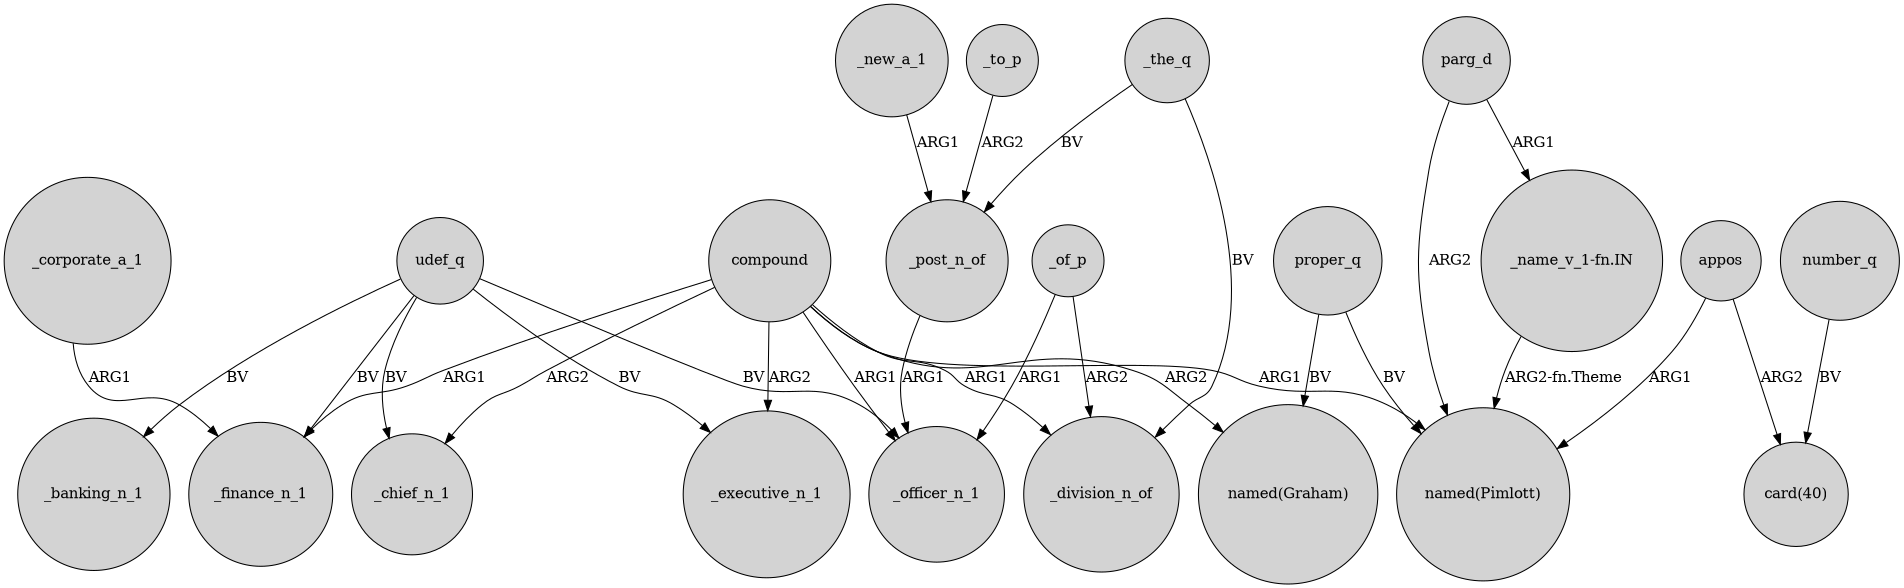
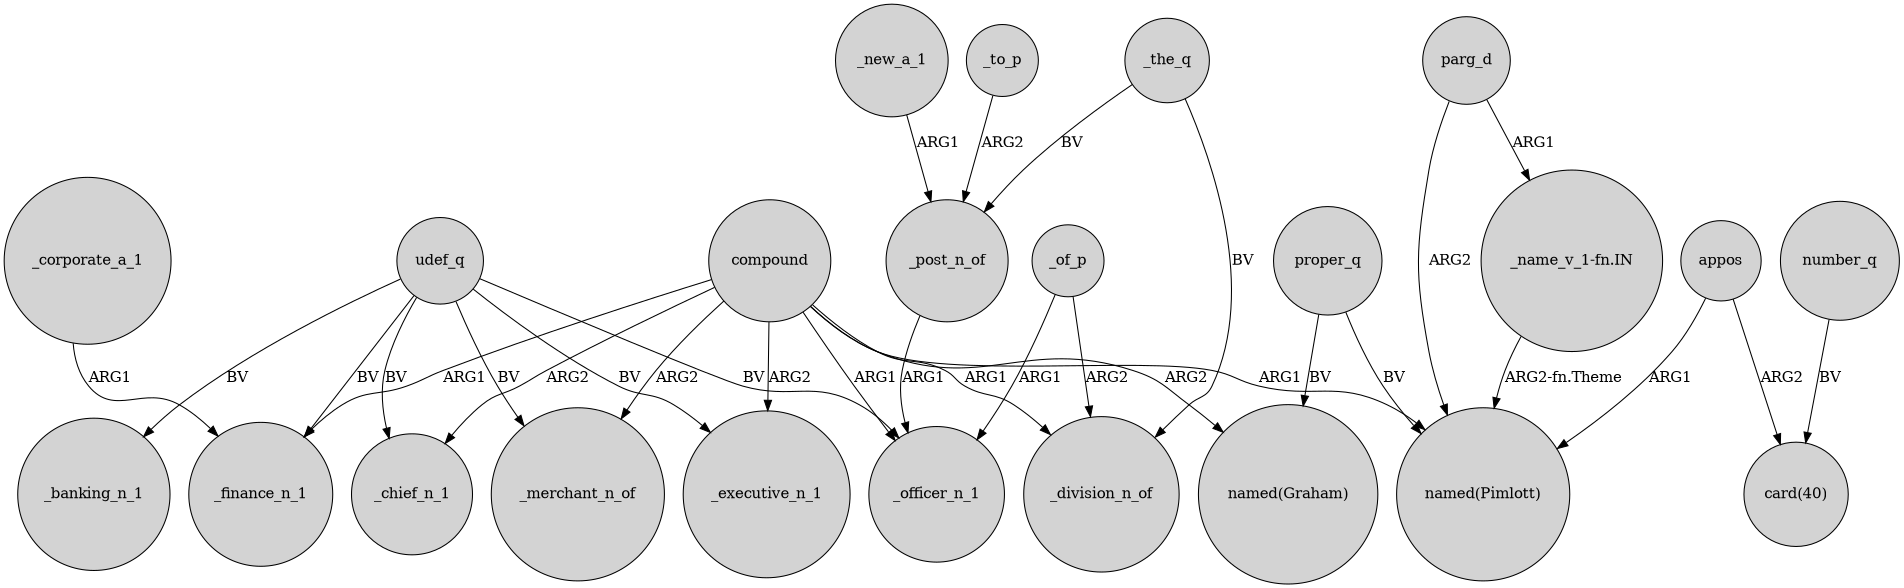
none -> (578, 494)
